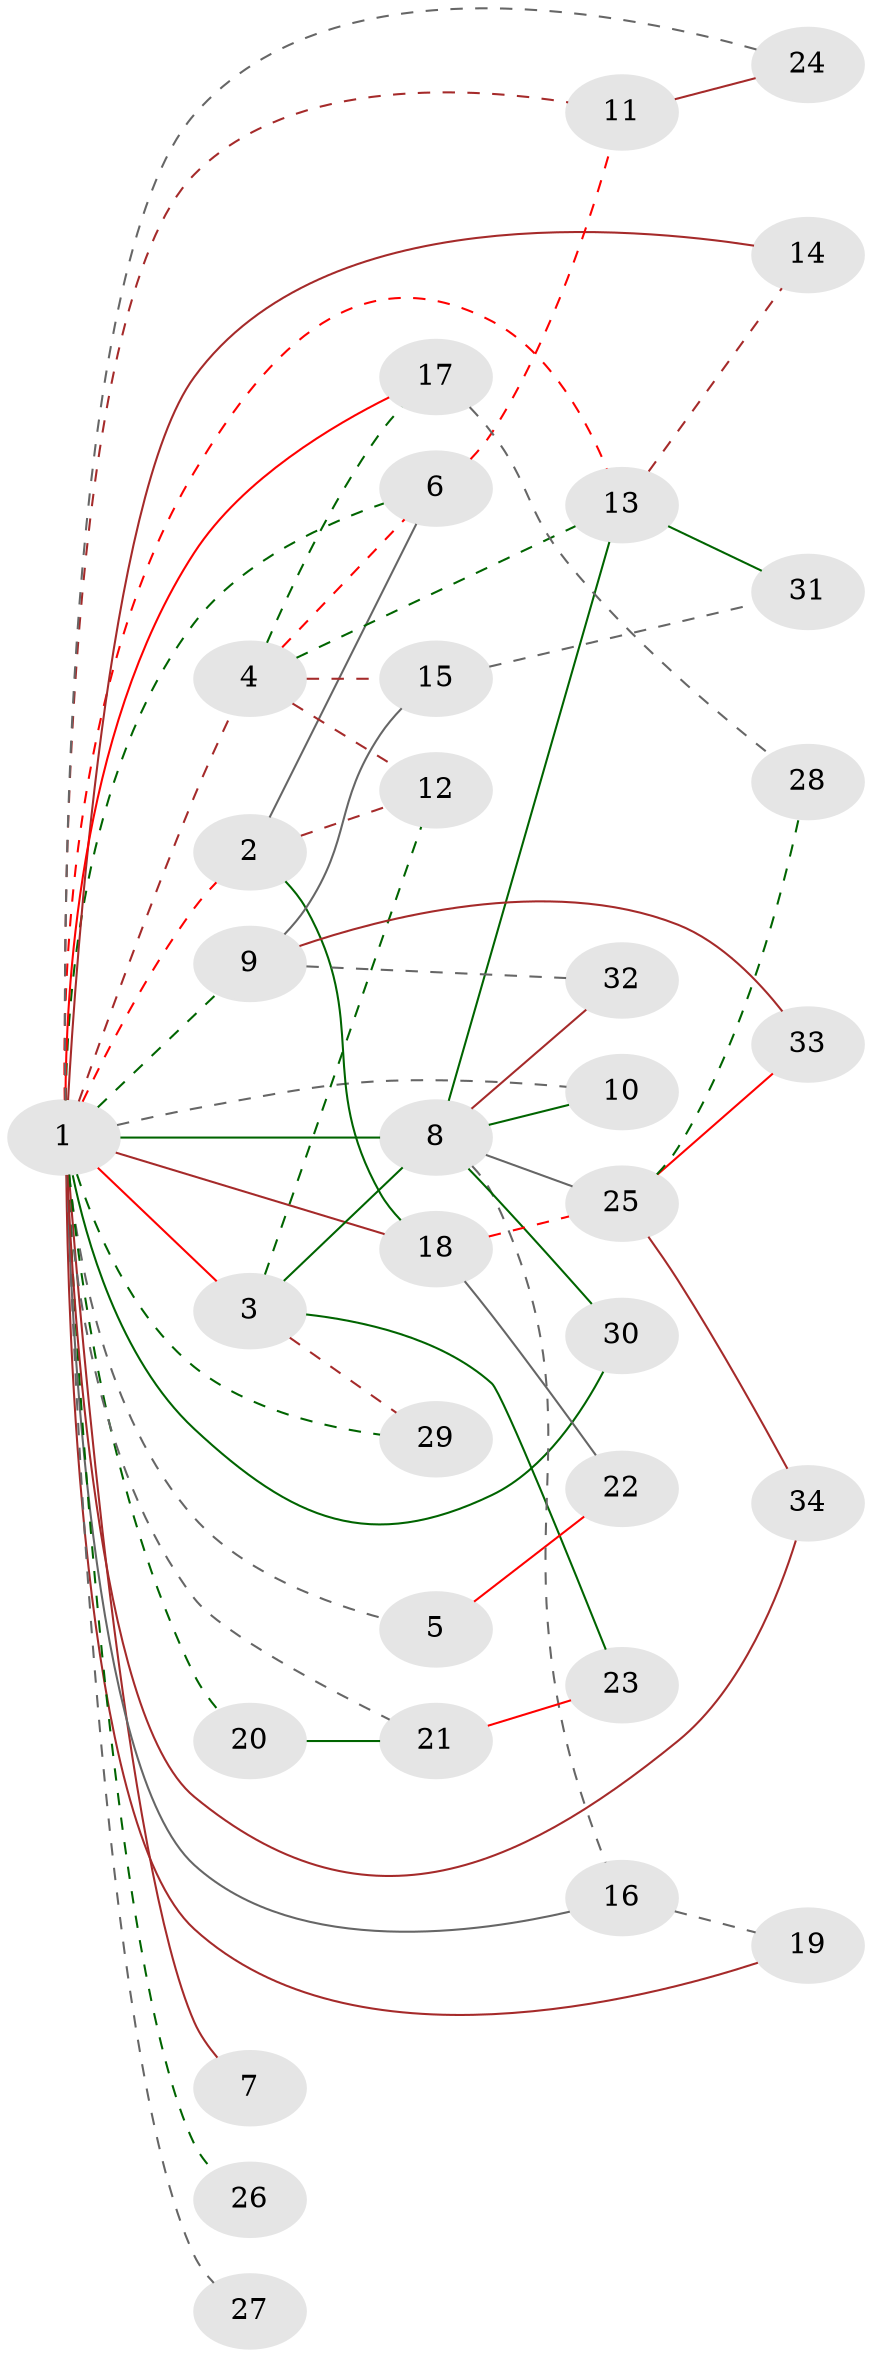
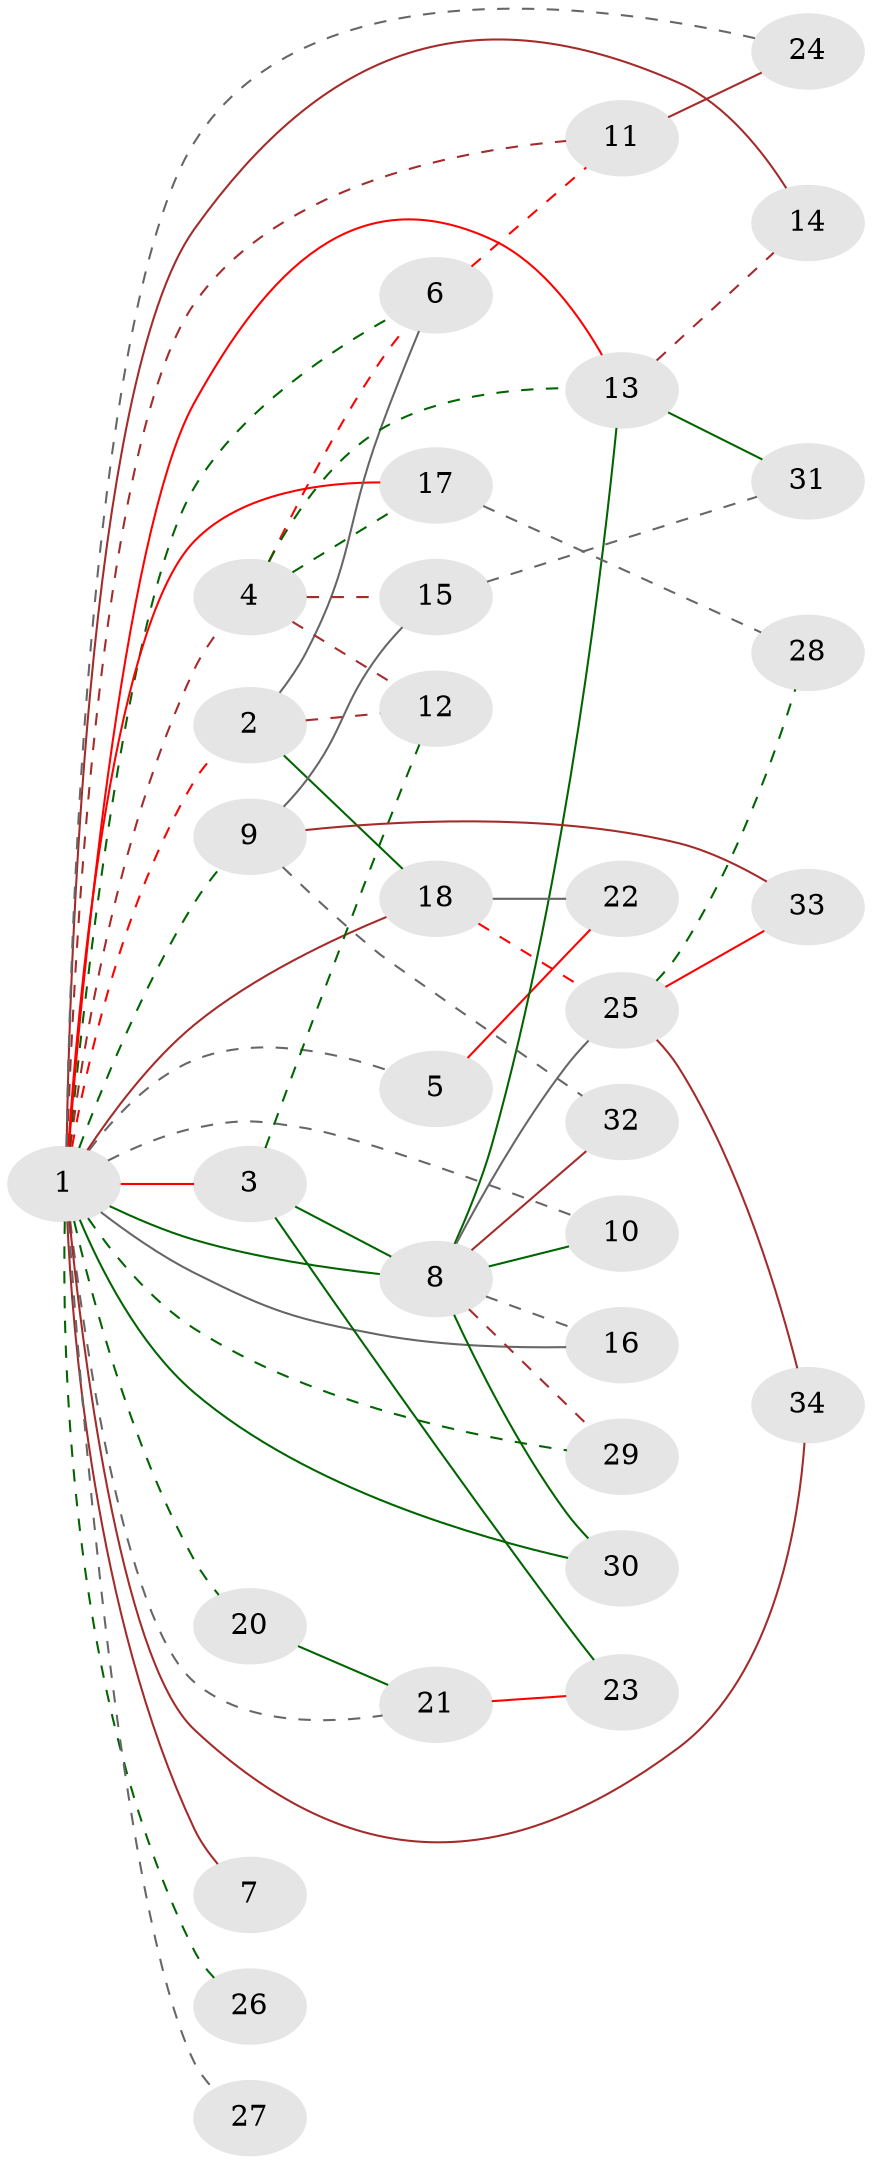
(176, 509) -> (159, 503)
(343, 1375) -> (529, 1368)
(808, 1946) -> none
